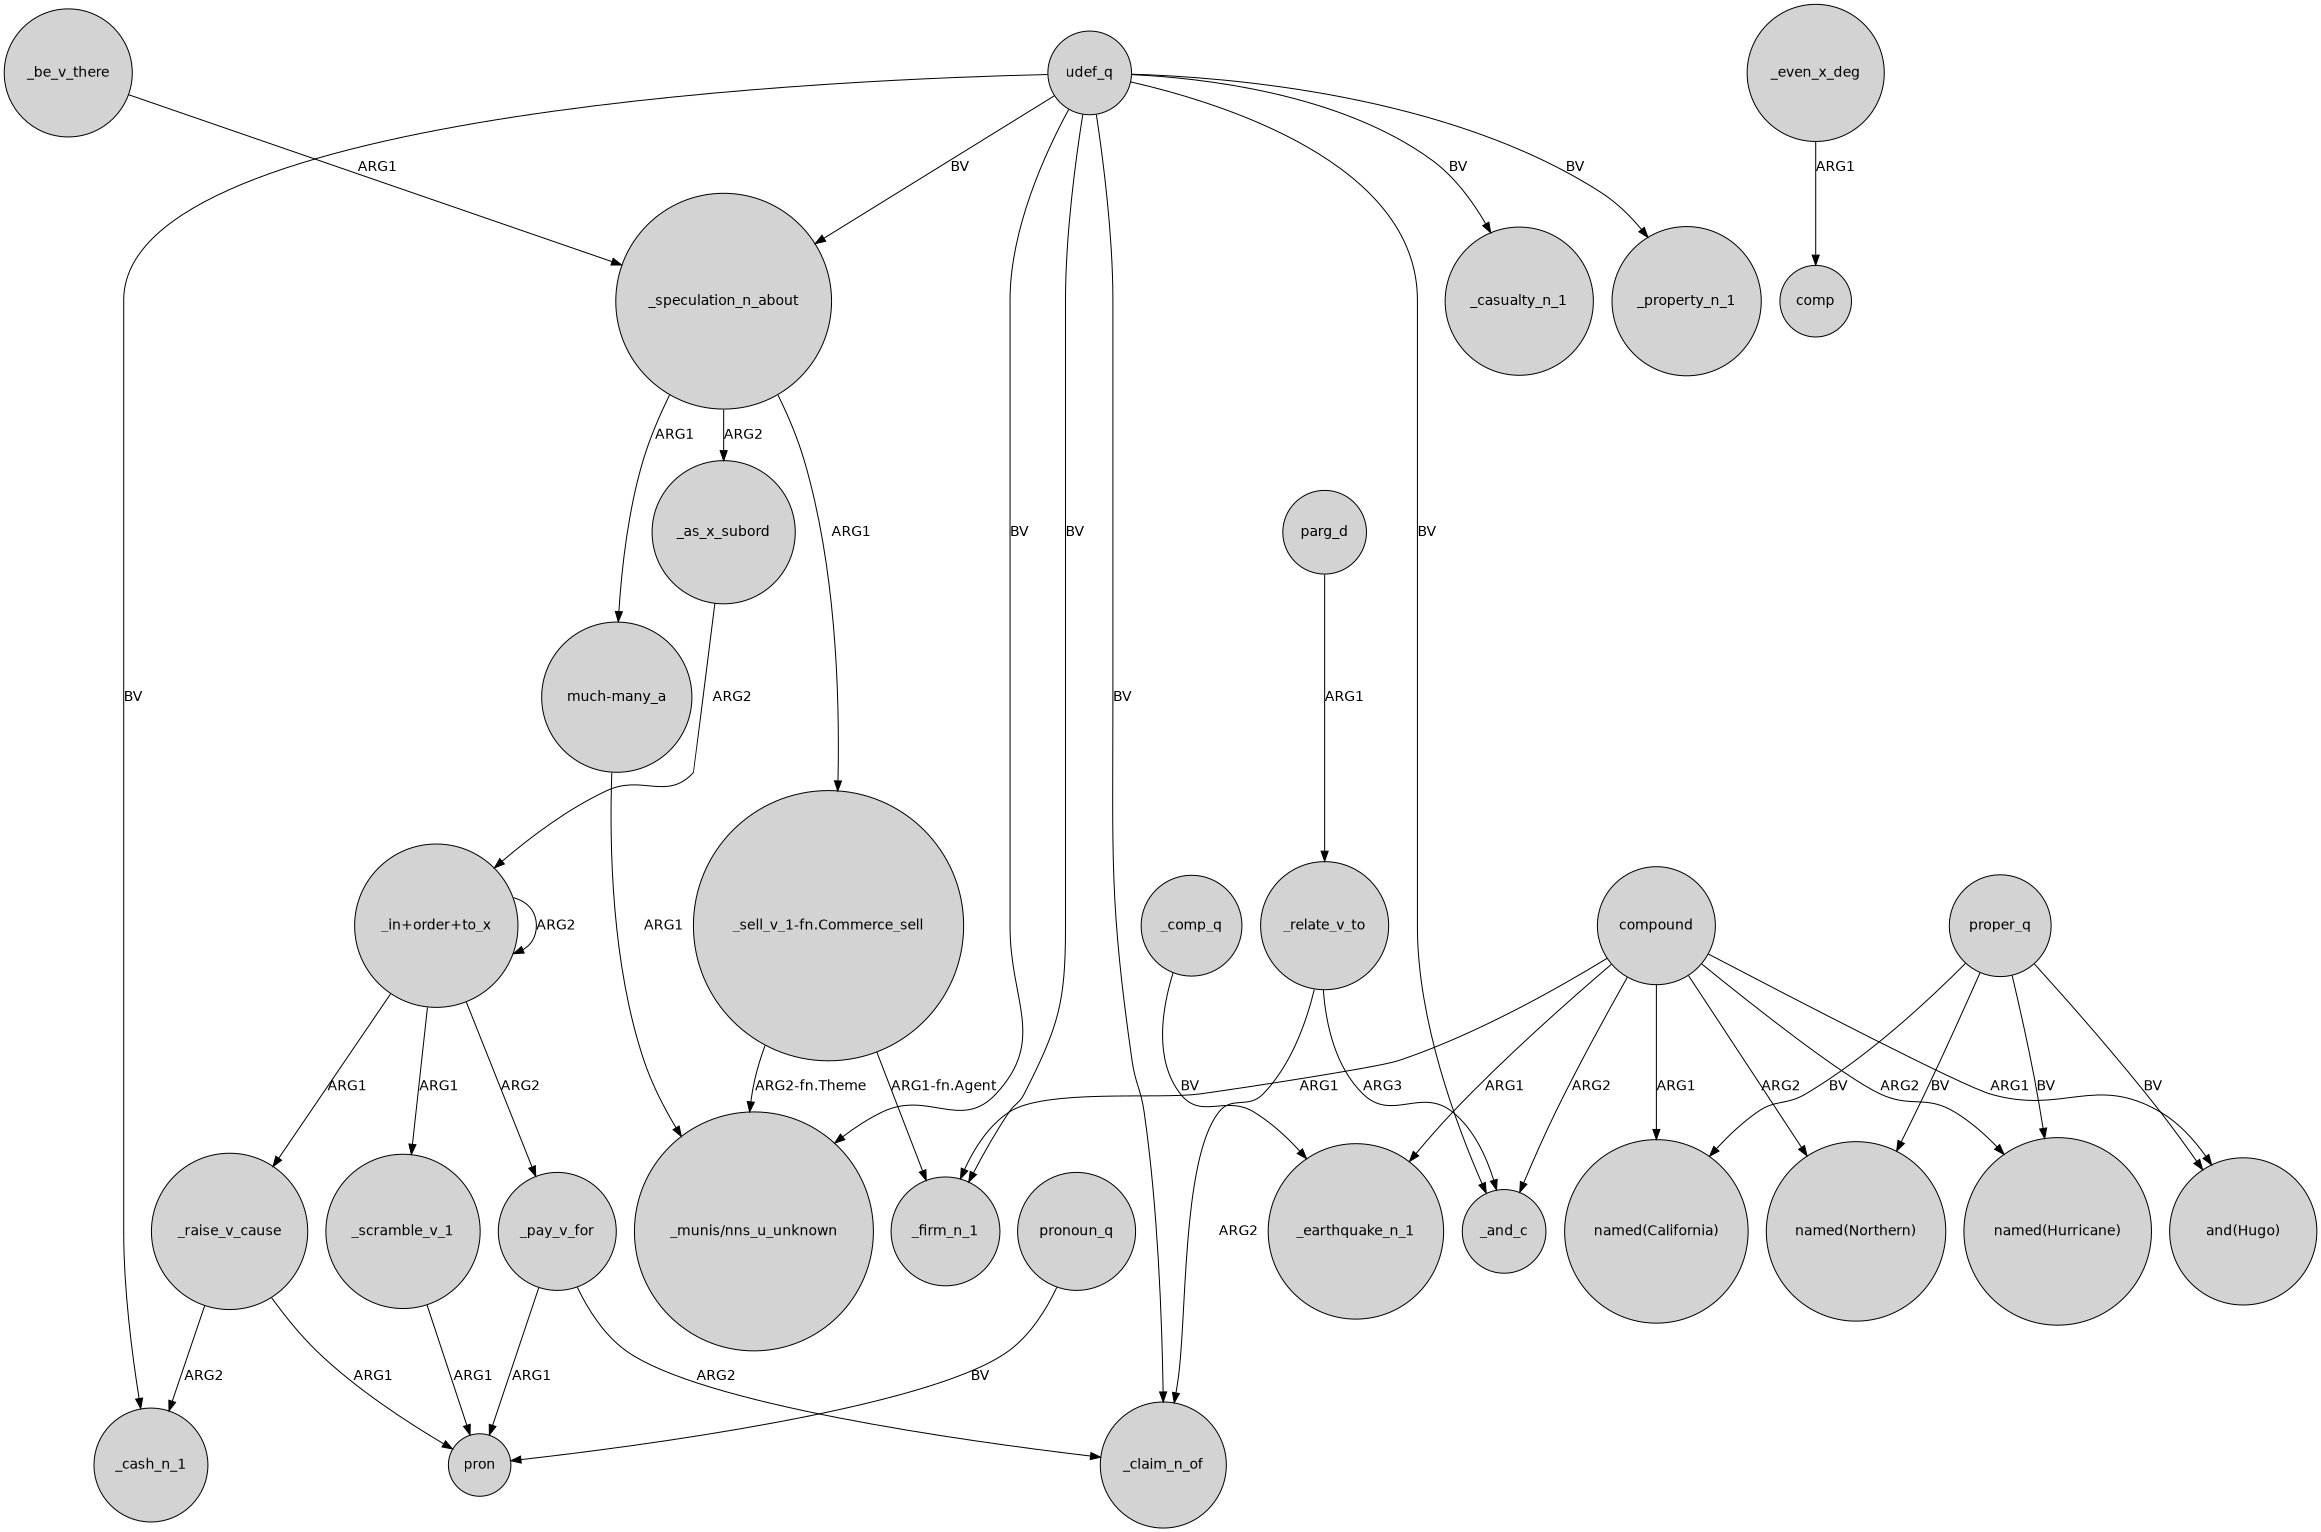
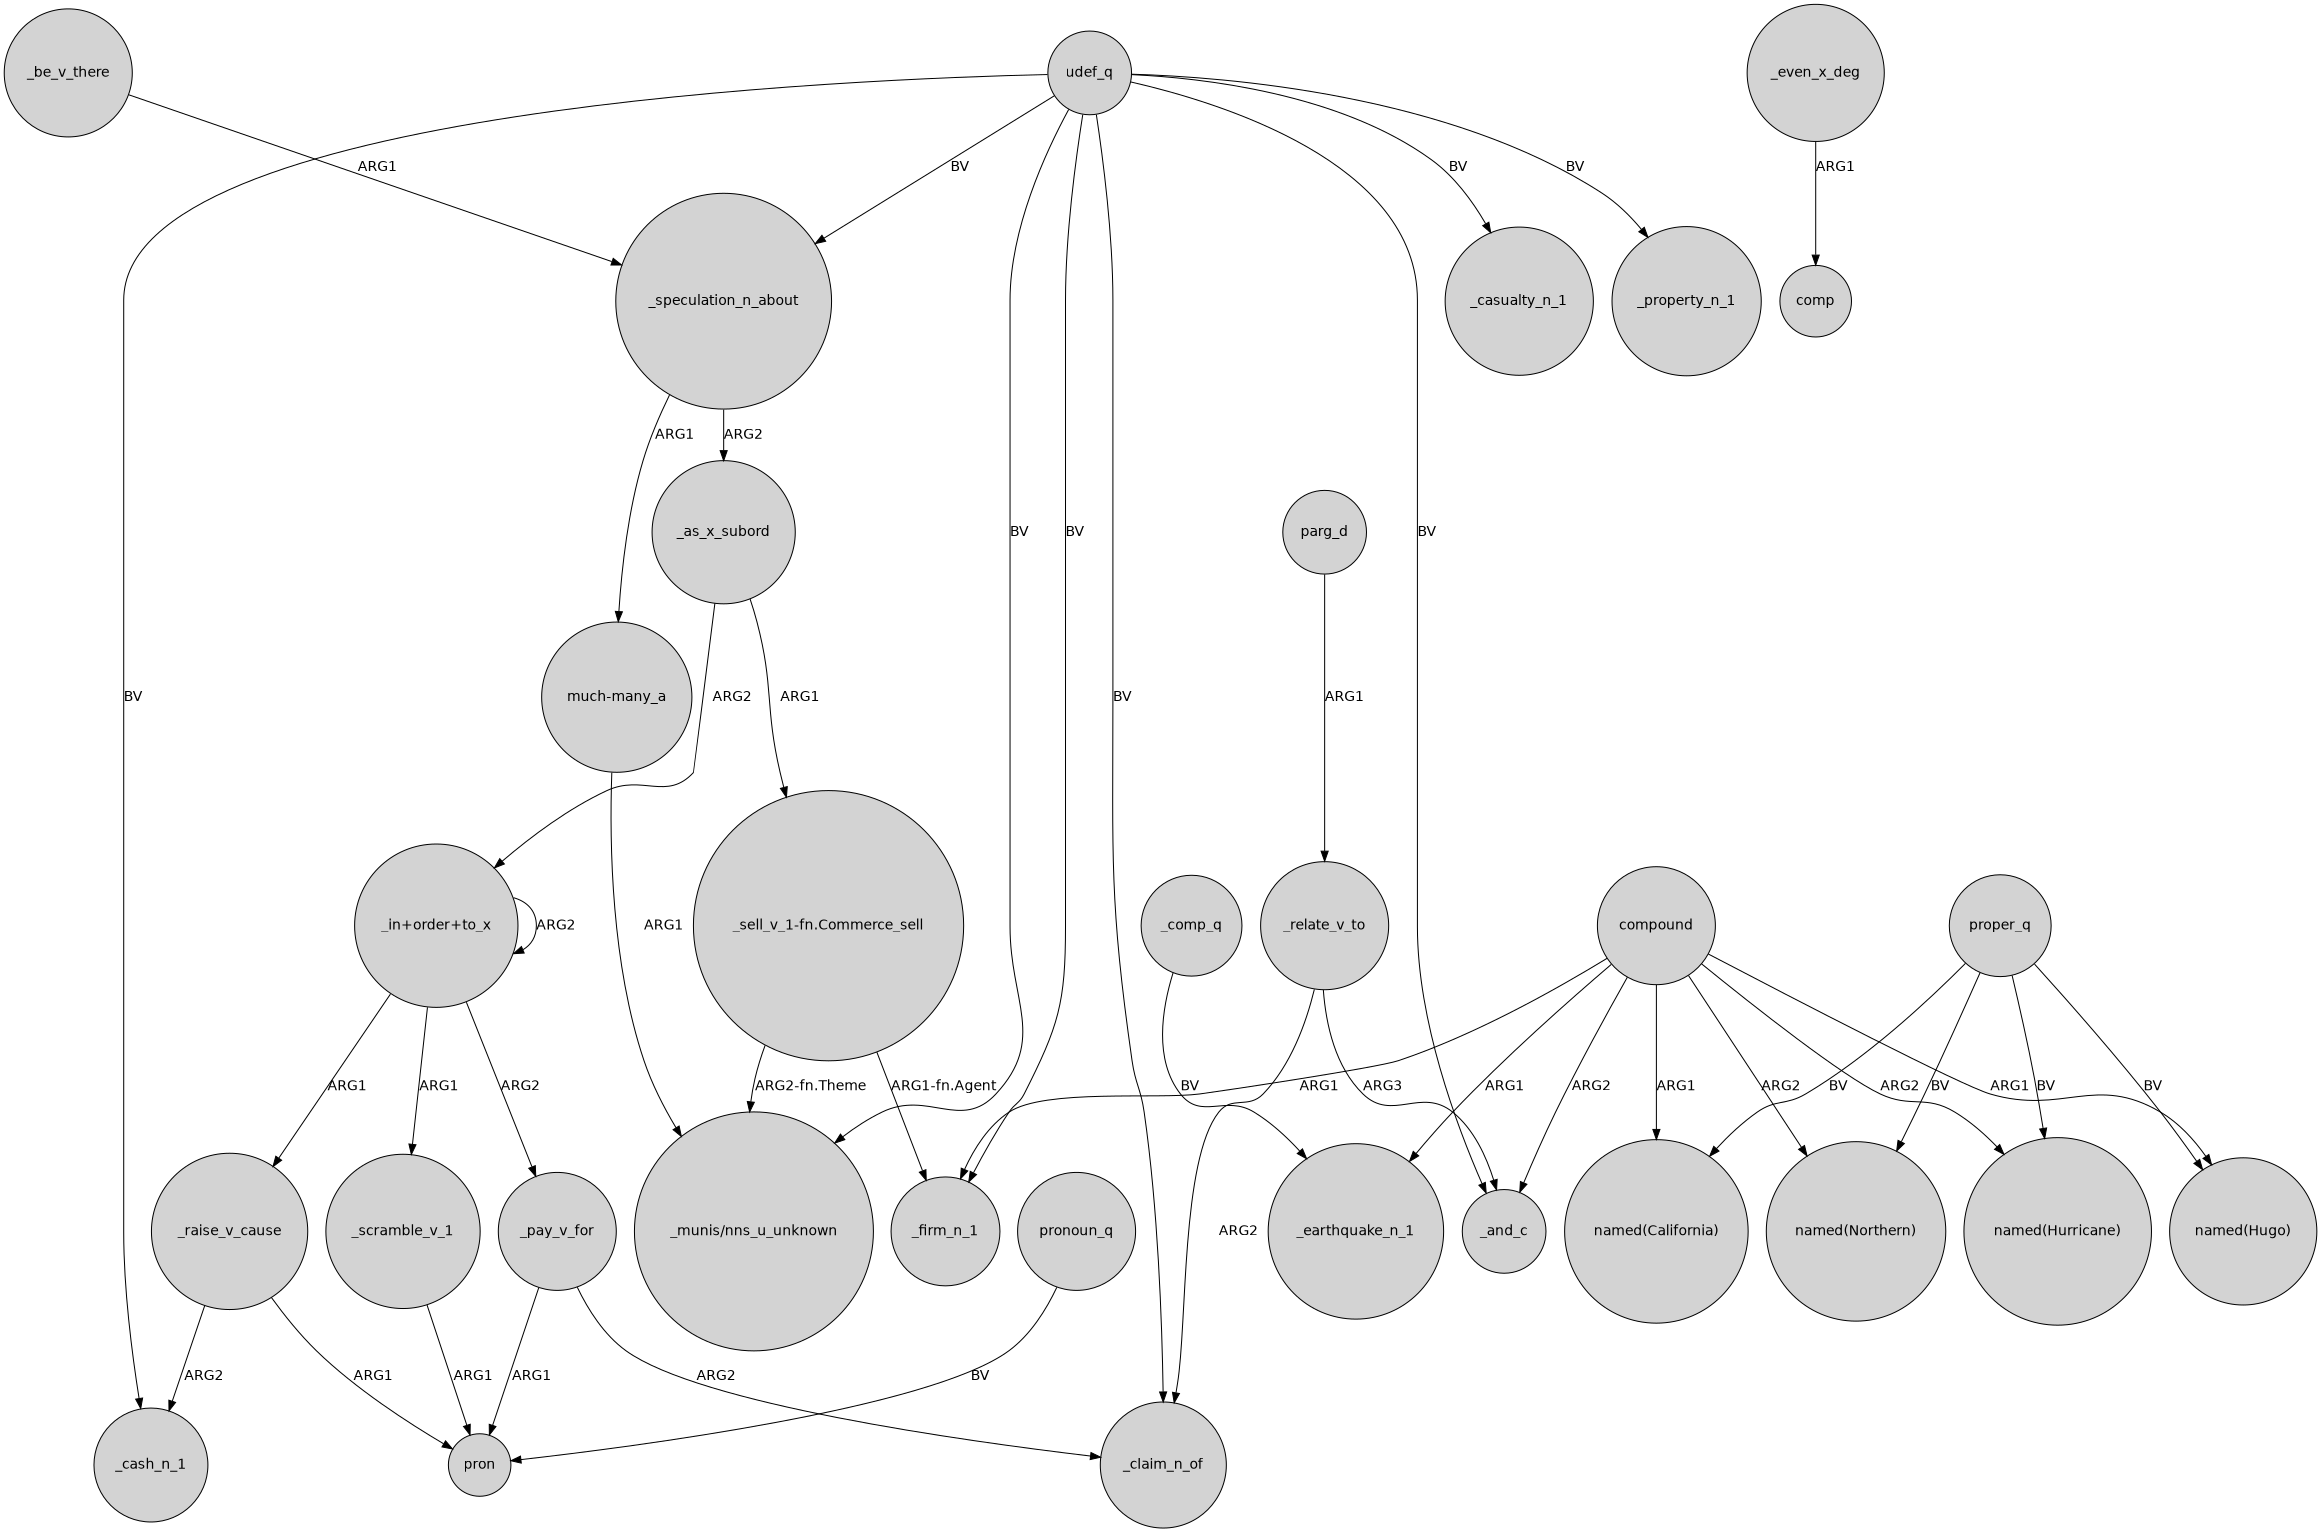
(829, 584) -> (769, 693)
(2243, 1231) -> (2243, 1231)
